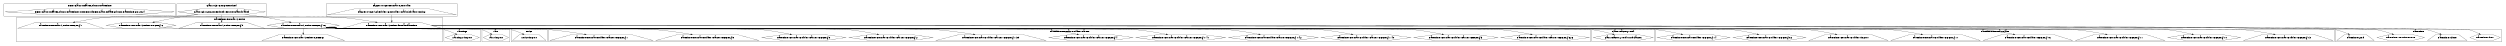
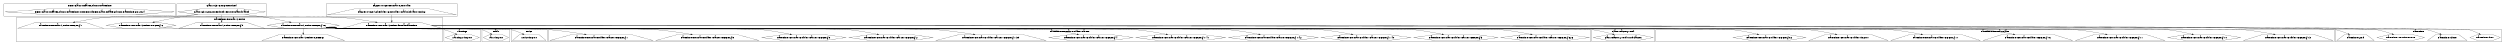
(496, 31) -> (496, 31)
(1694, 38) -> none
